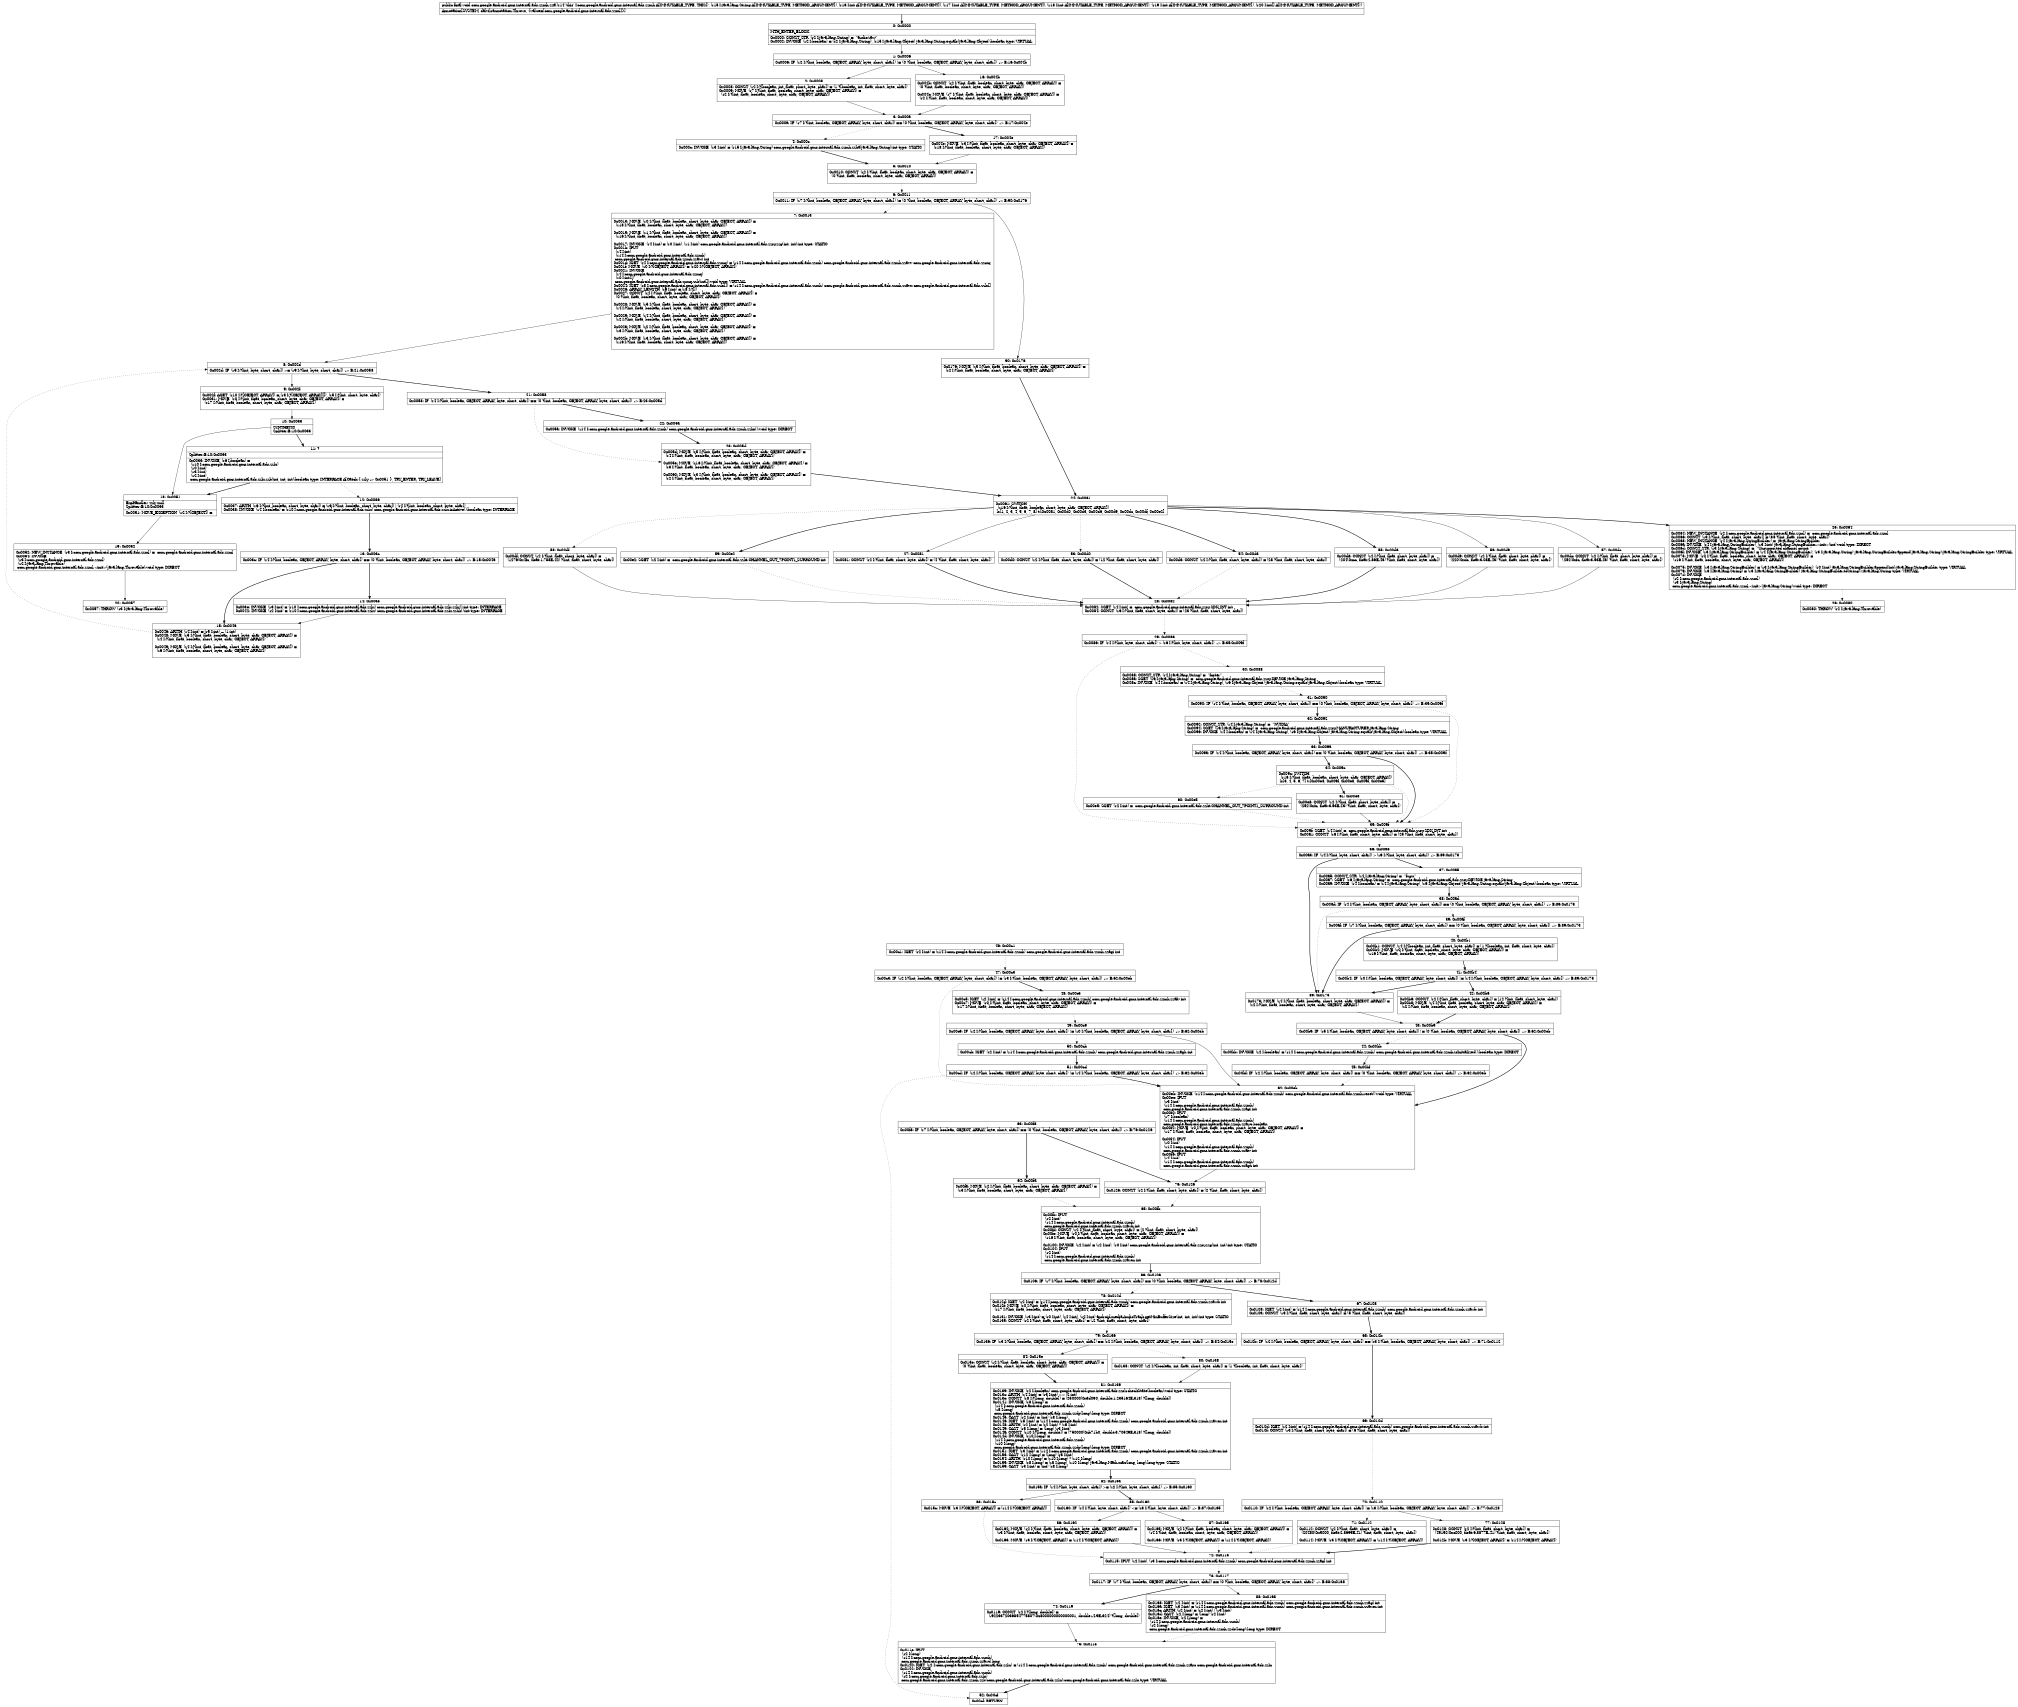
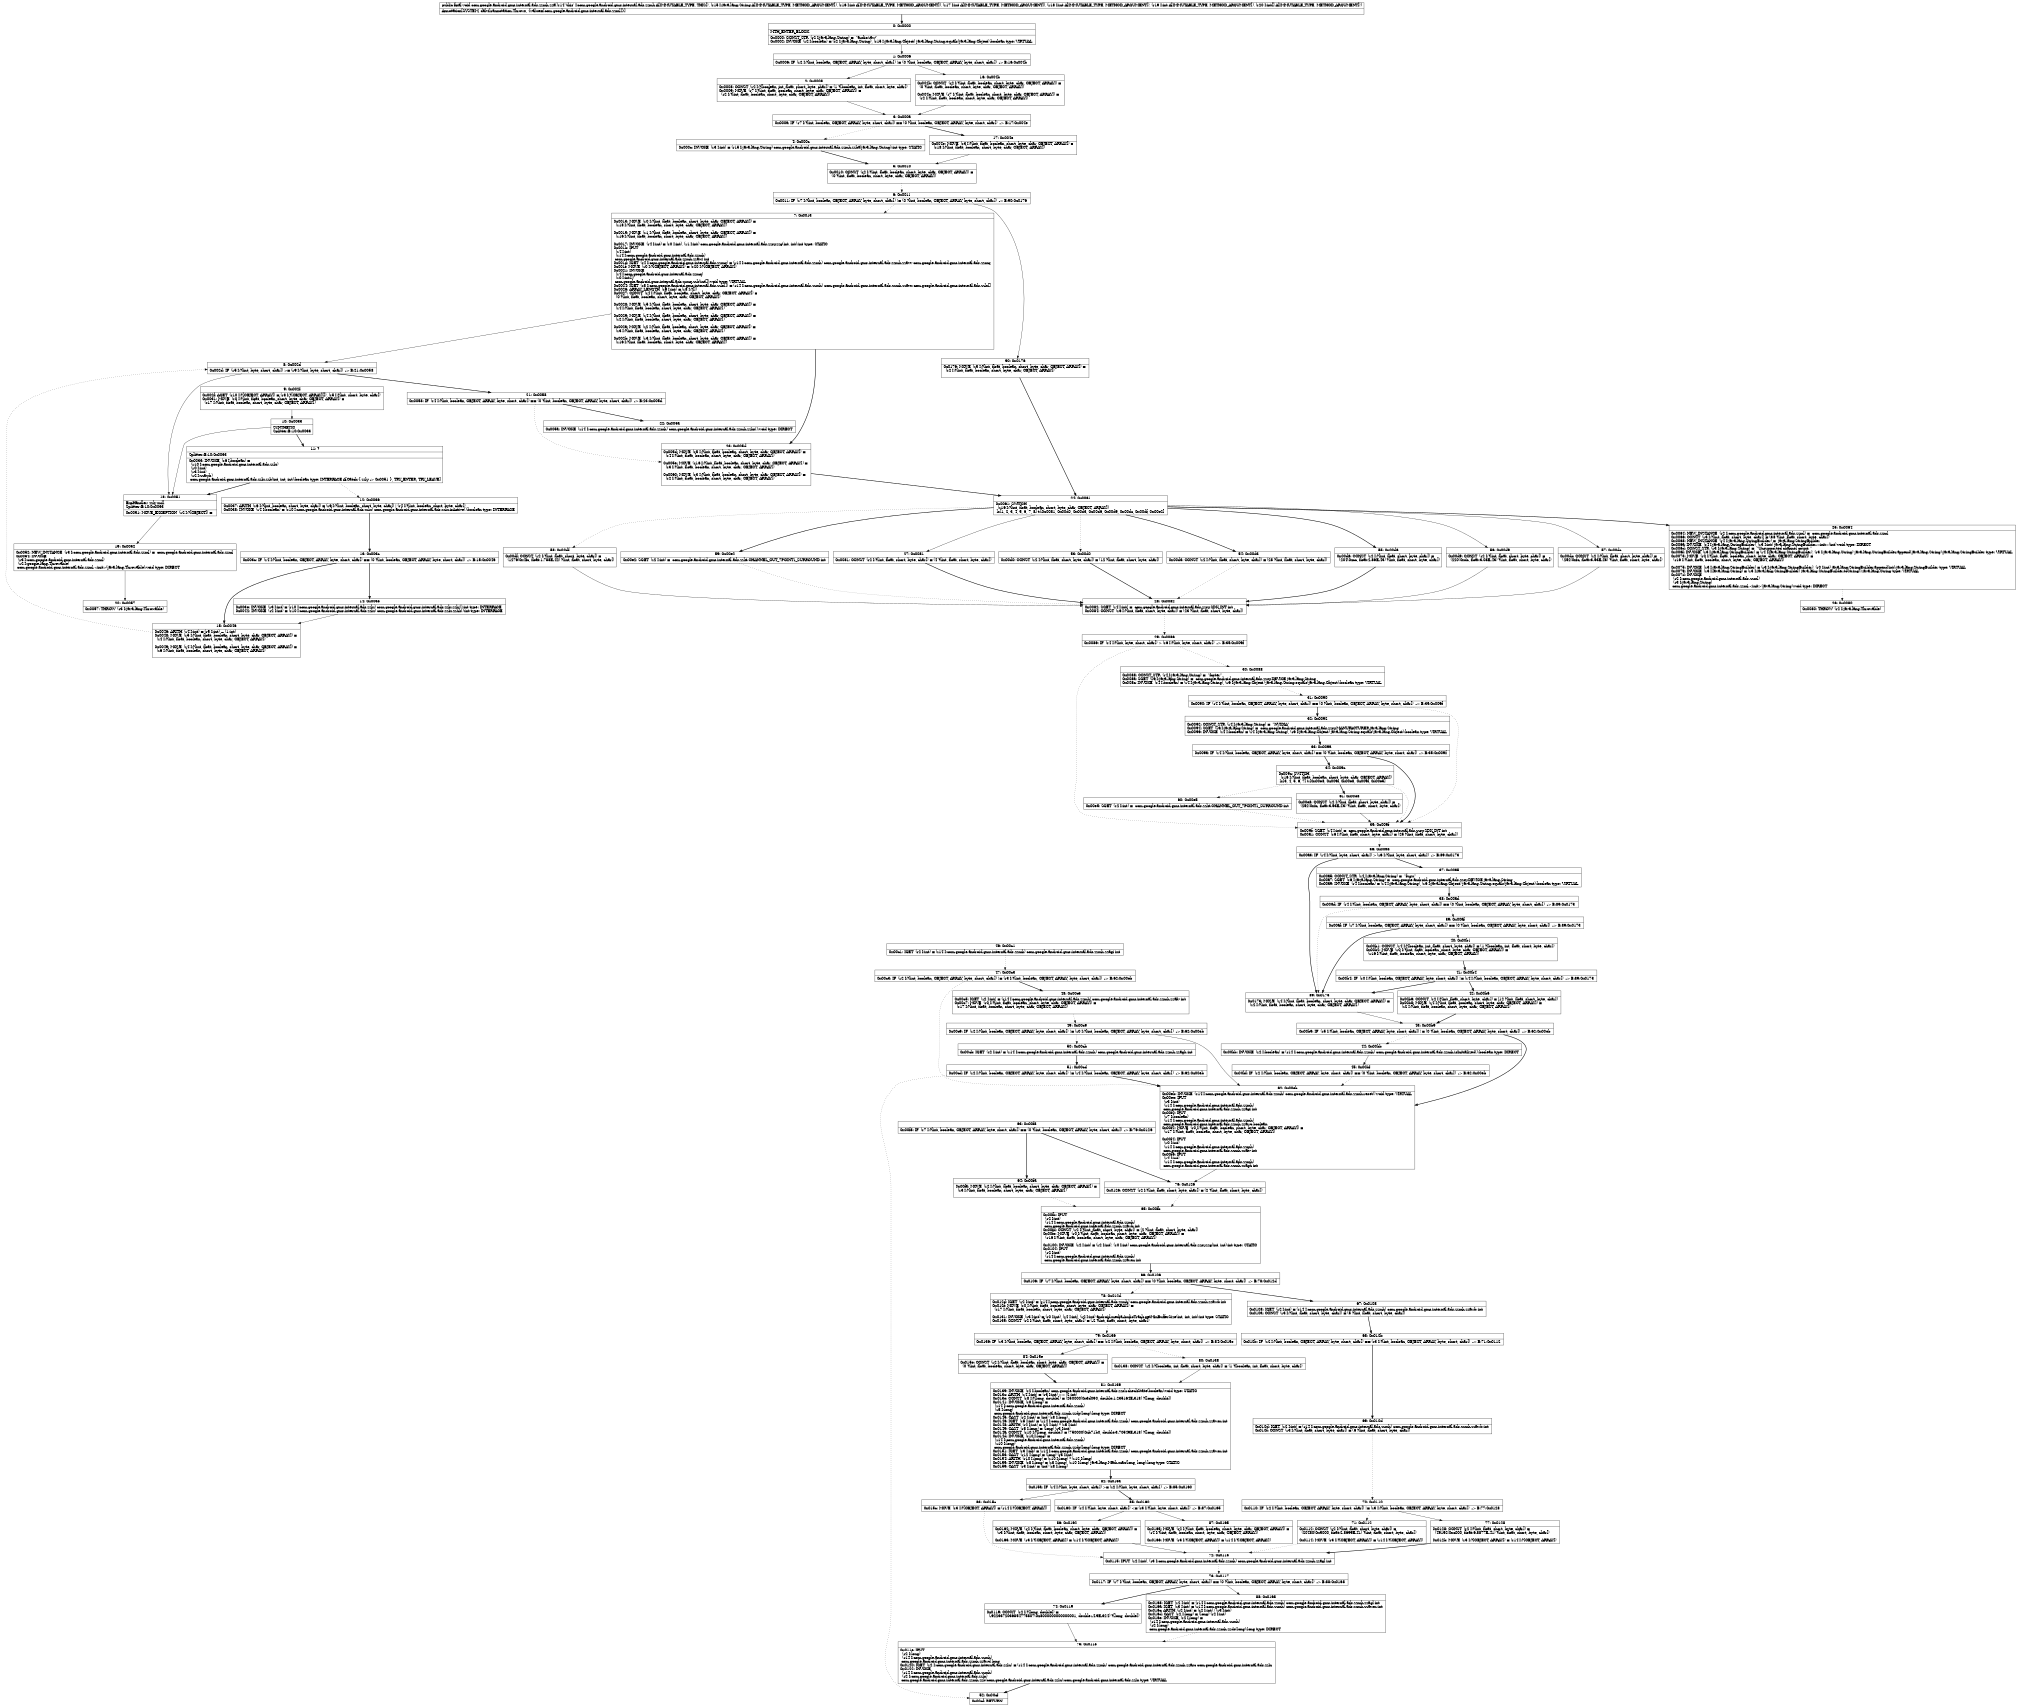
(292, 379) -> (178, 414)
(688, 437) -> (812, 398)
(198, 476) -> (201, 476)
(40, 564) -> (43, 564)
